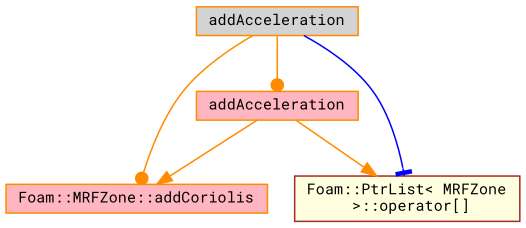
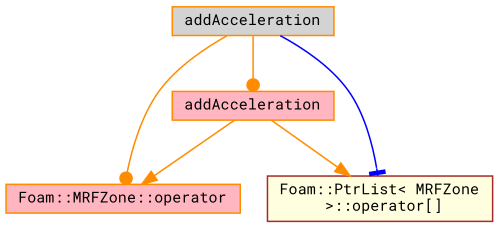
(137, 199) -> (123, 199)
